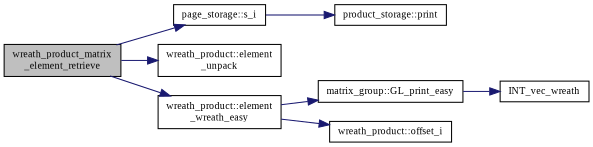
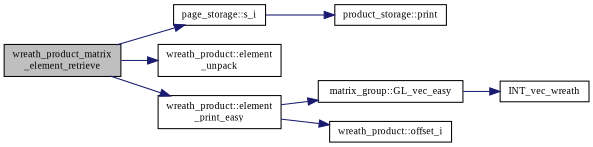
(391, 91) -> (391, 91)
(220, 112) -> (220, 112)
